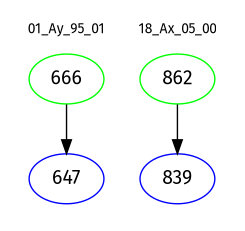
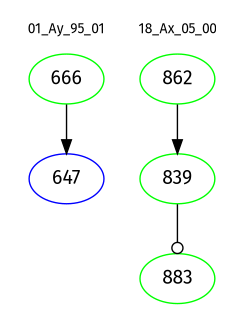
(177, 179) -> (177, 179)
none -> (177, 279)
